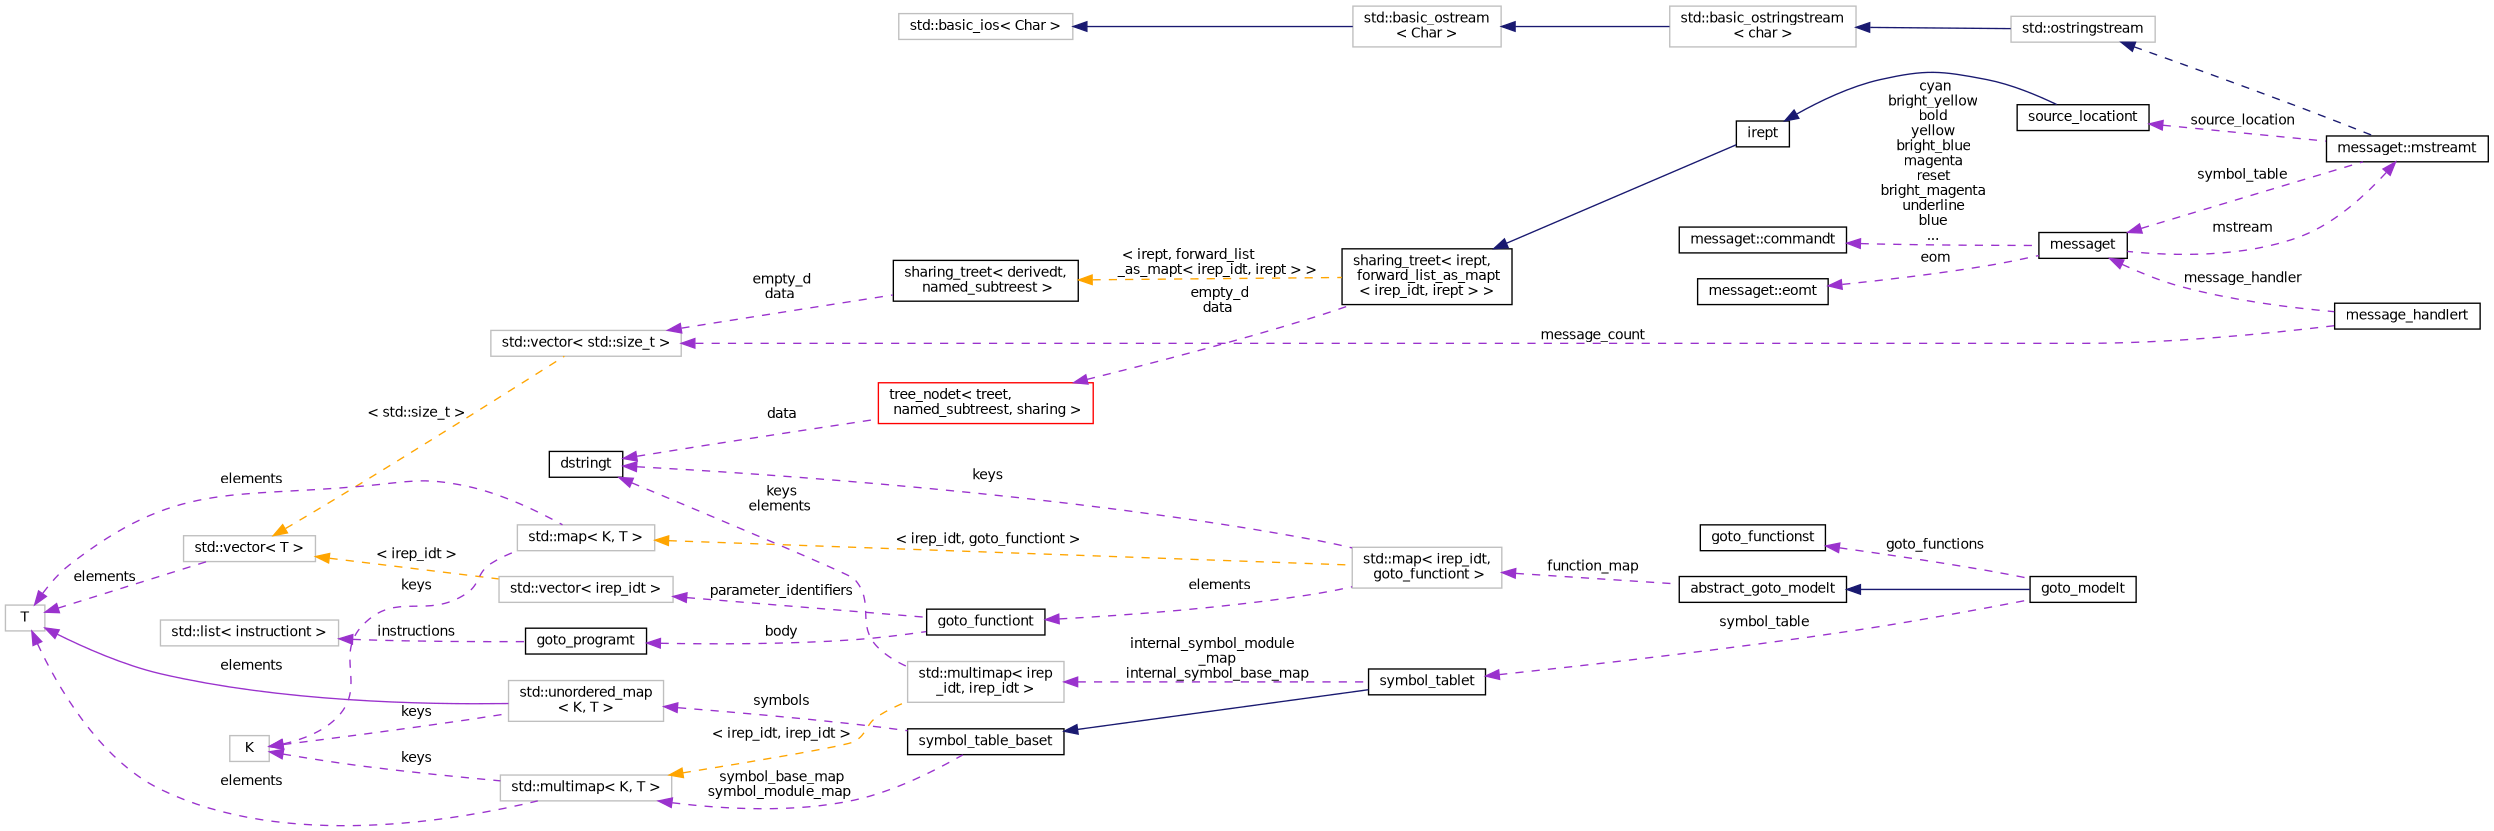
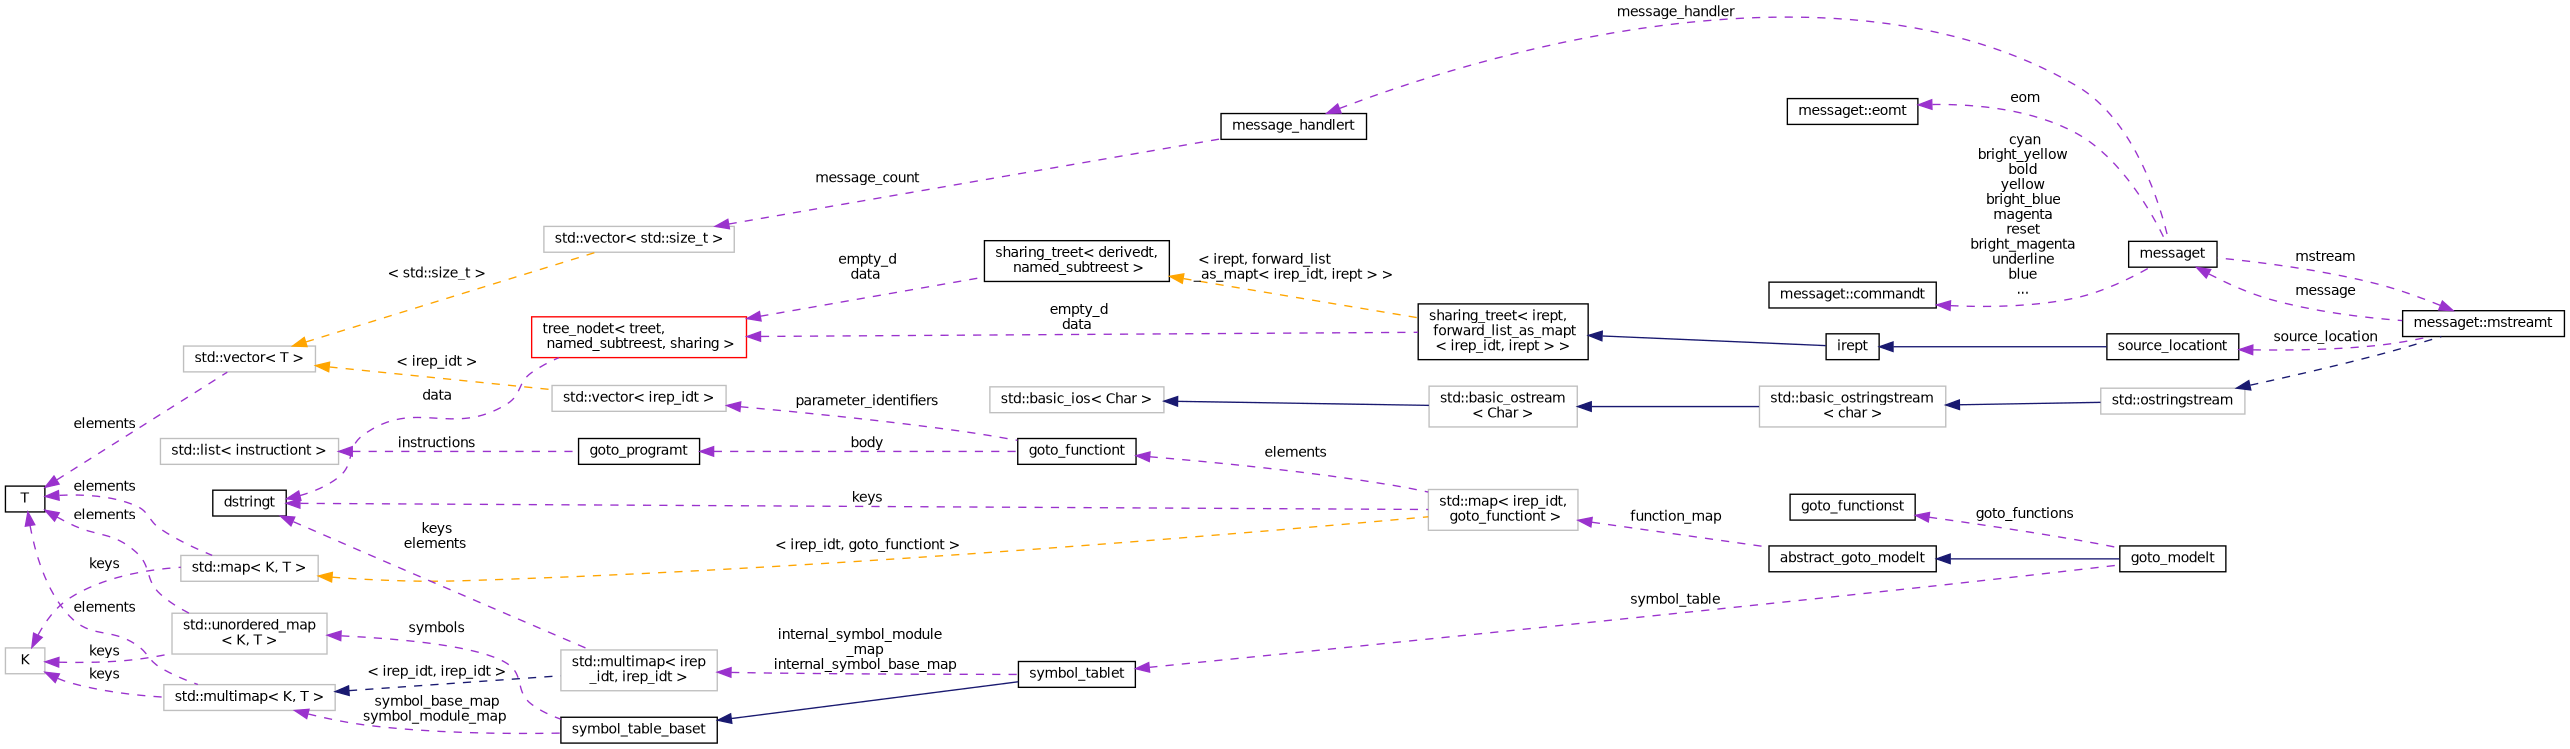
(2241, 175) -> (2324, 292)
(2226, 297) -> (1800, 19)
(787, 311) -> (872, 297)
(25, 618) -> (25, 499)
(278, 693) -> (135, 551)
(802, 753) -> (455, 683)
